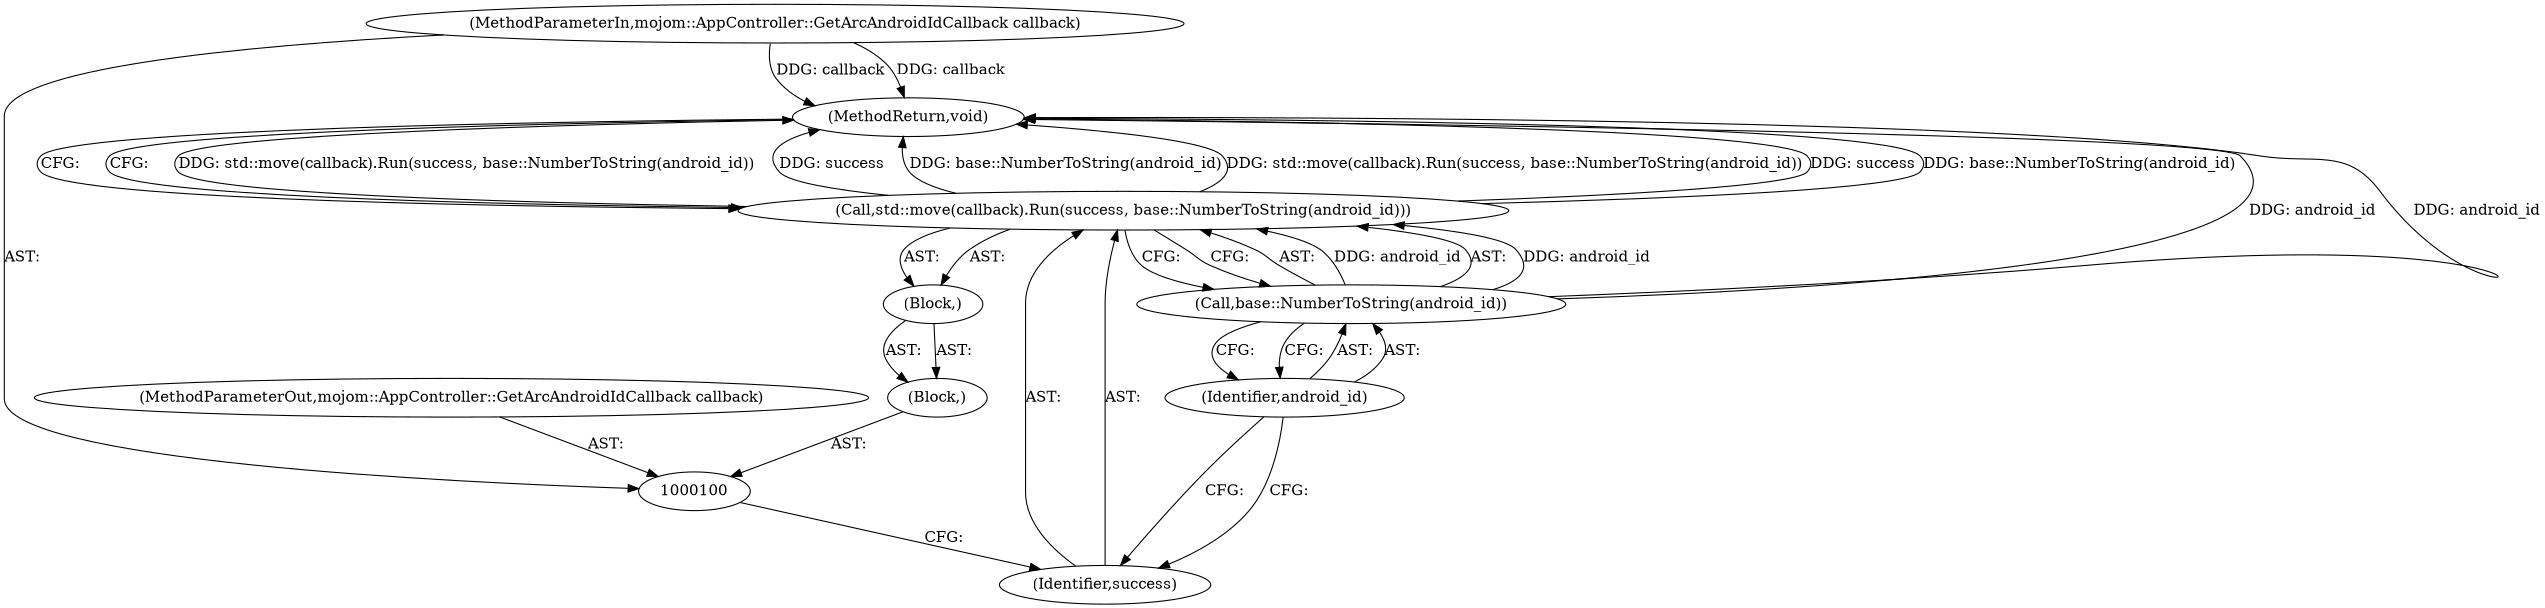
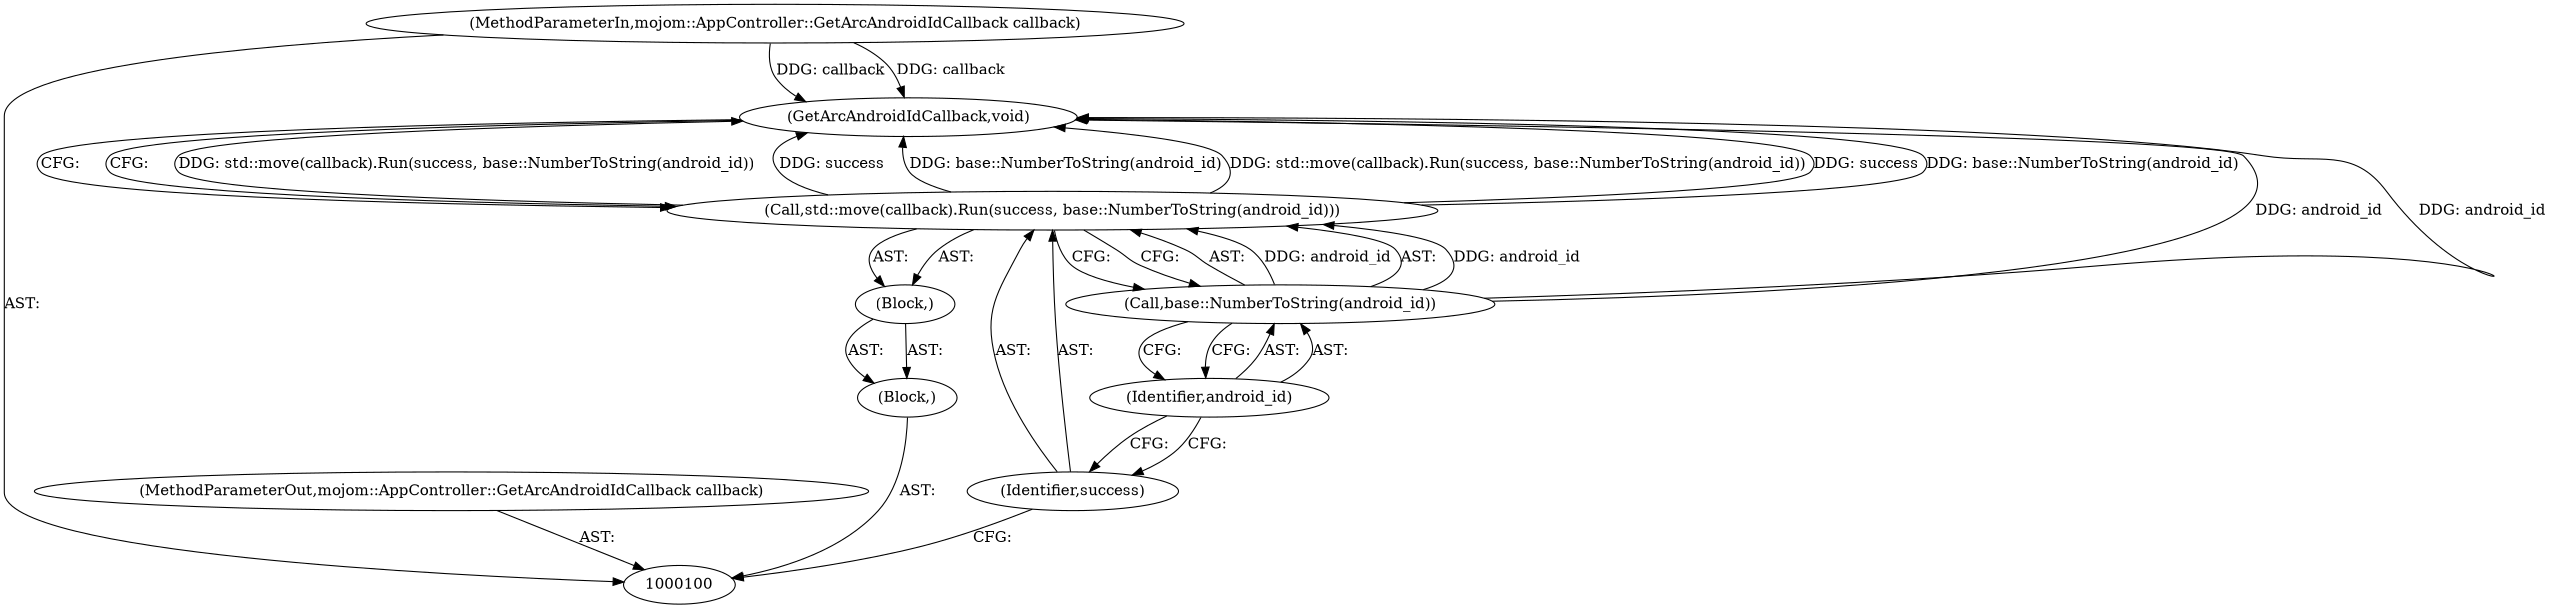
(908, 117) -> (908, 117)
(885, 535) -> (890, 553)
